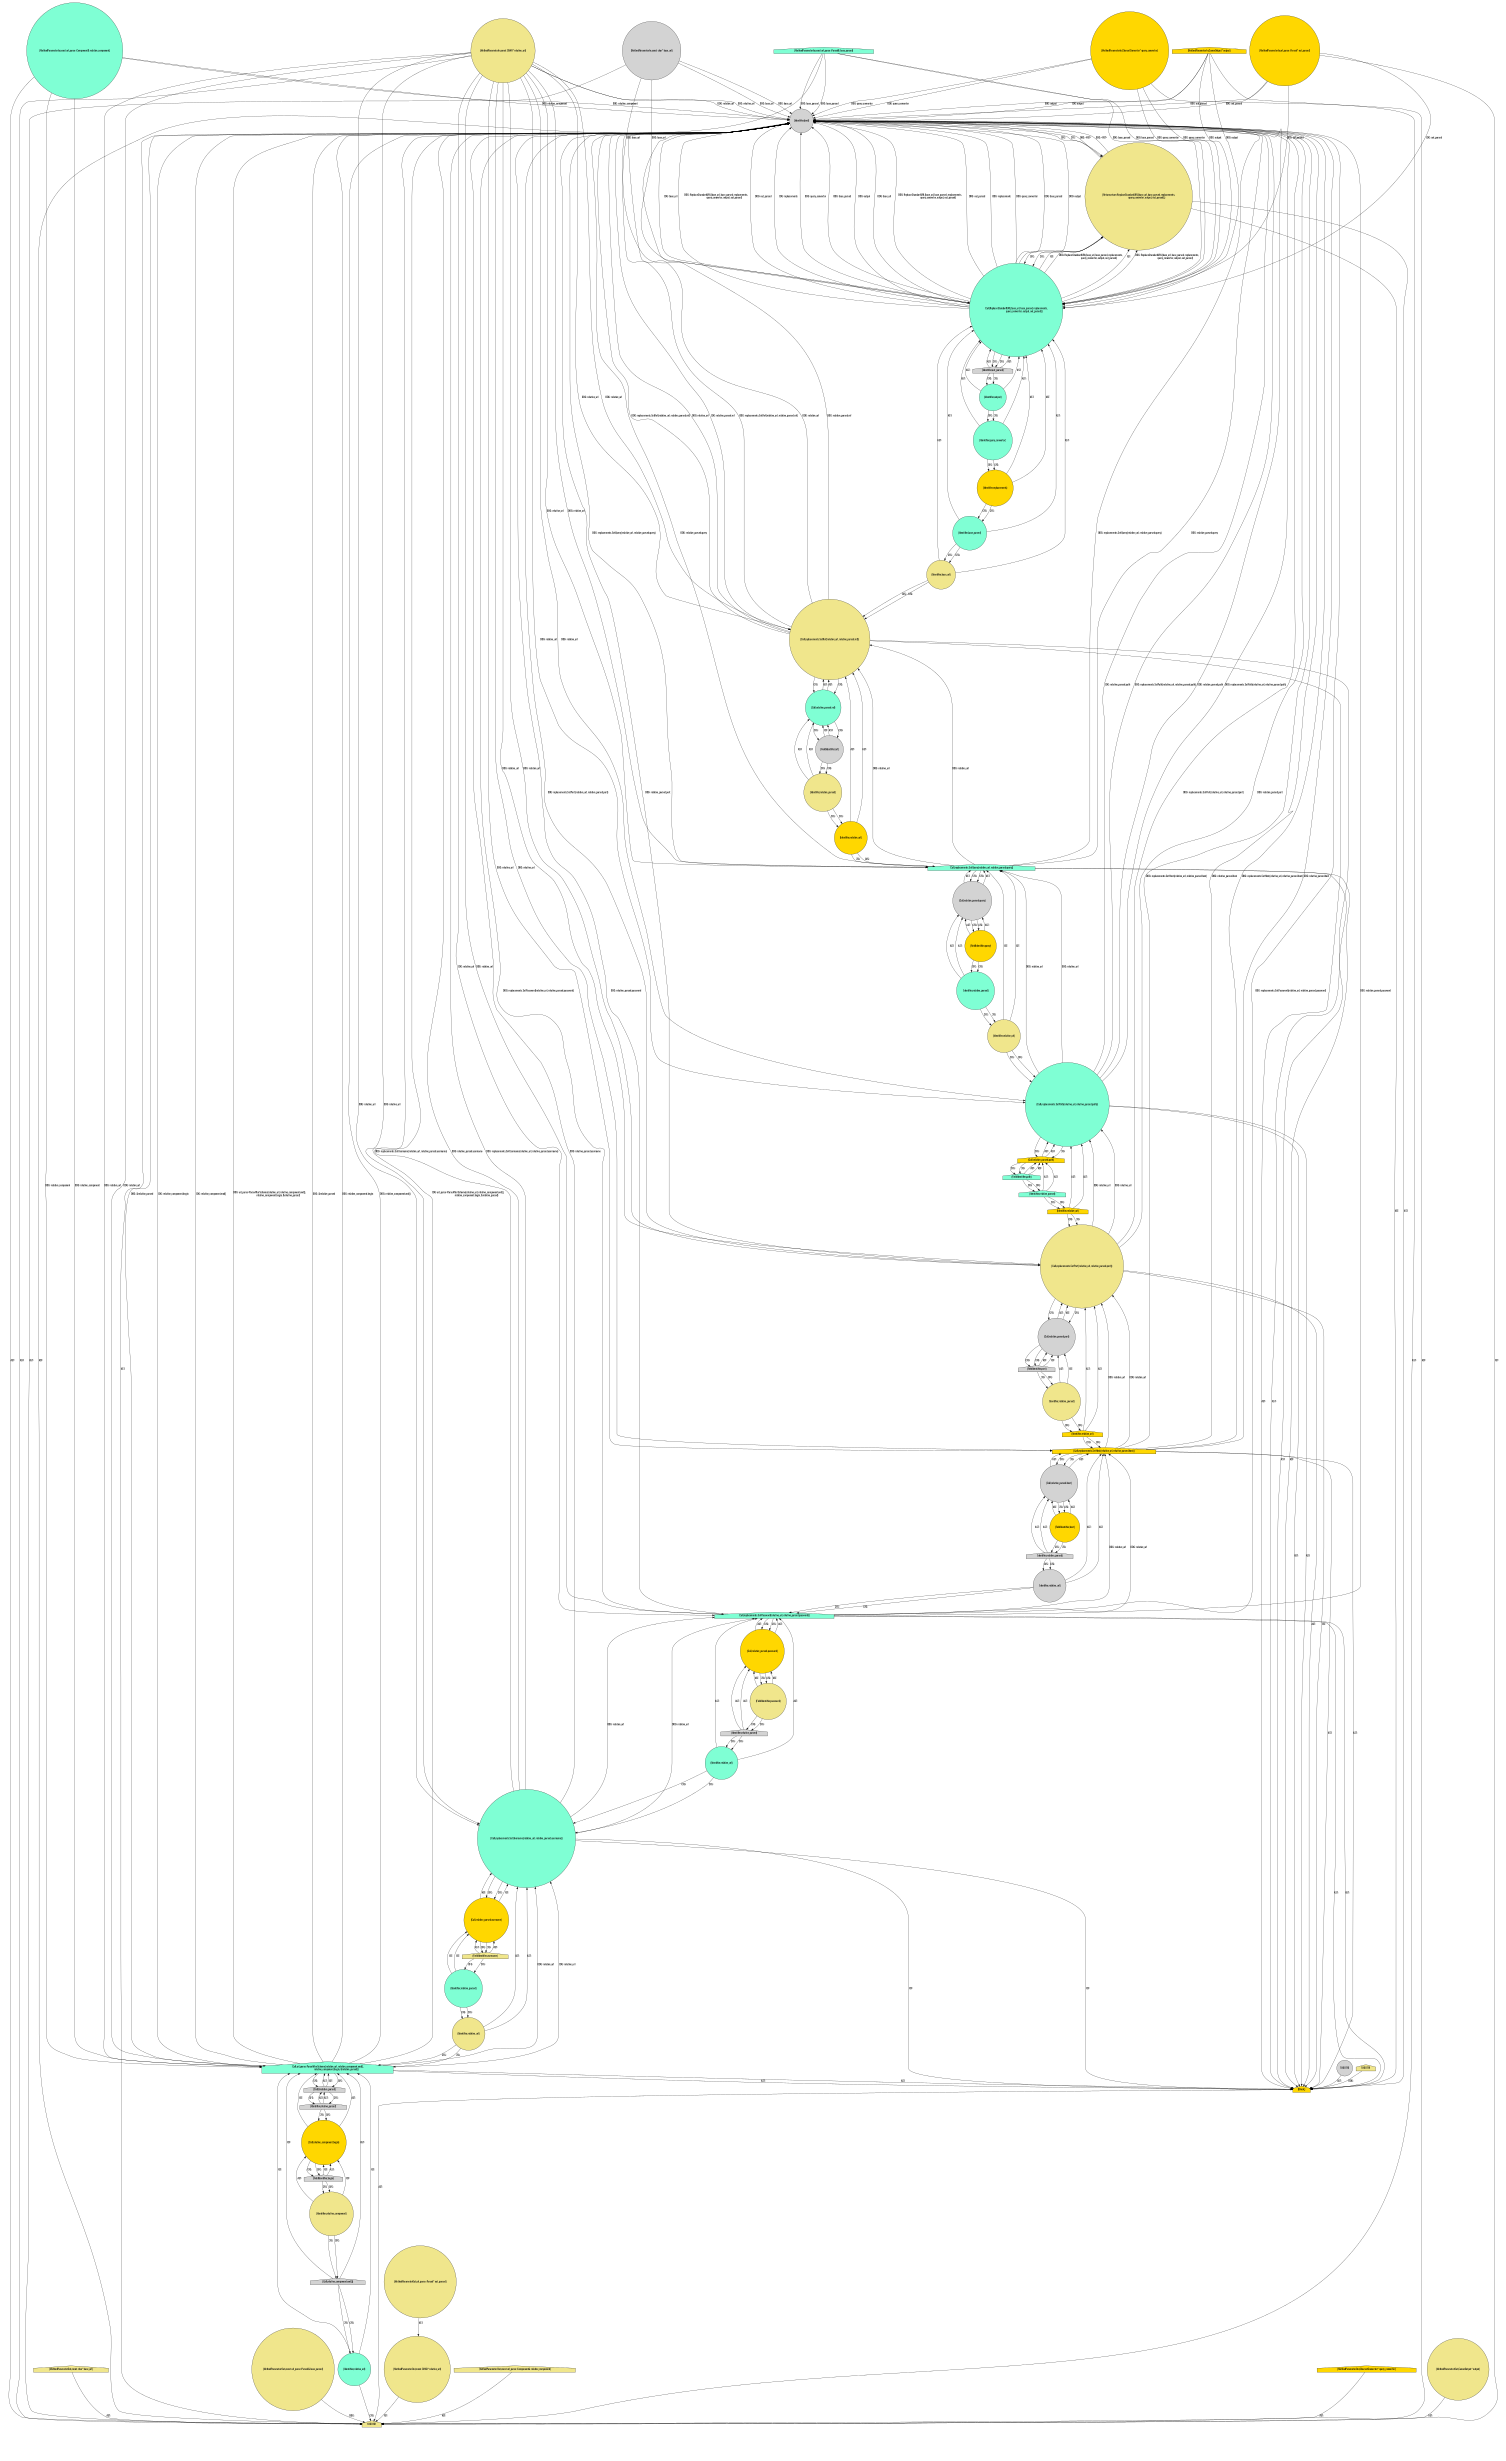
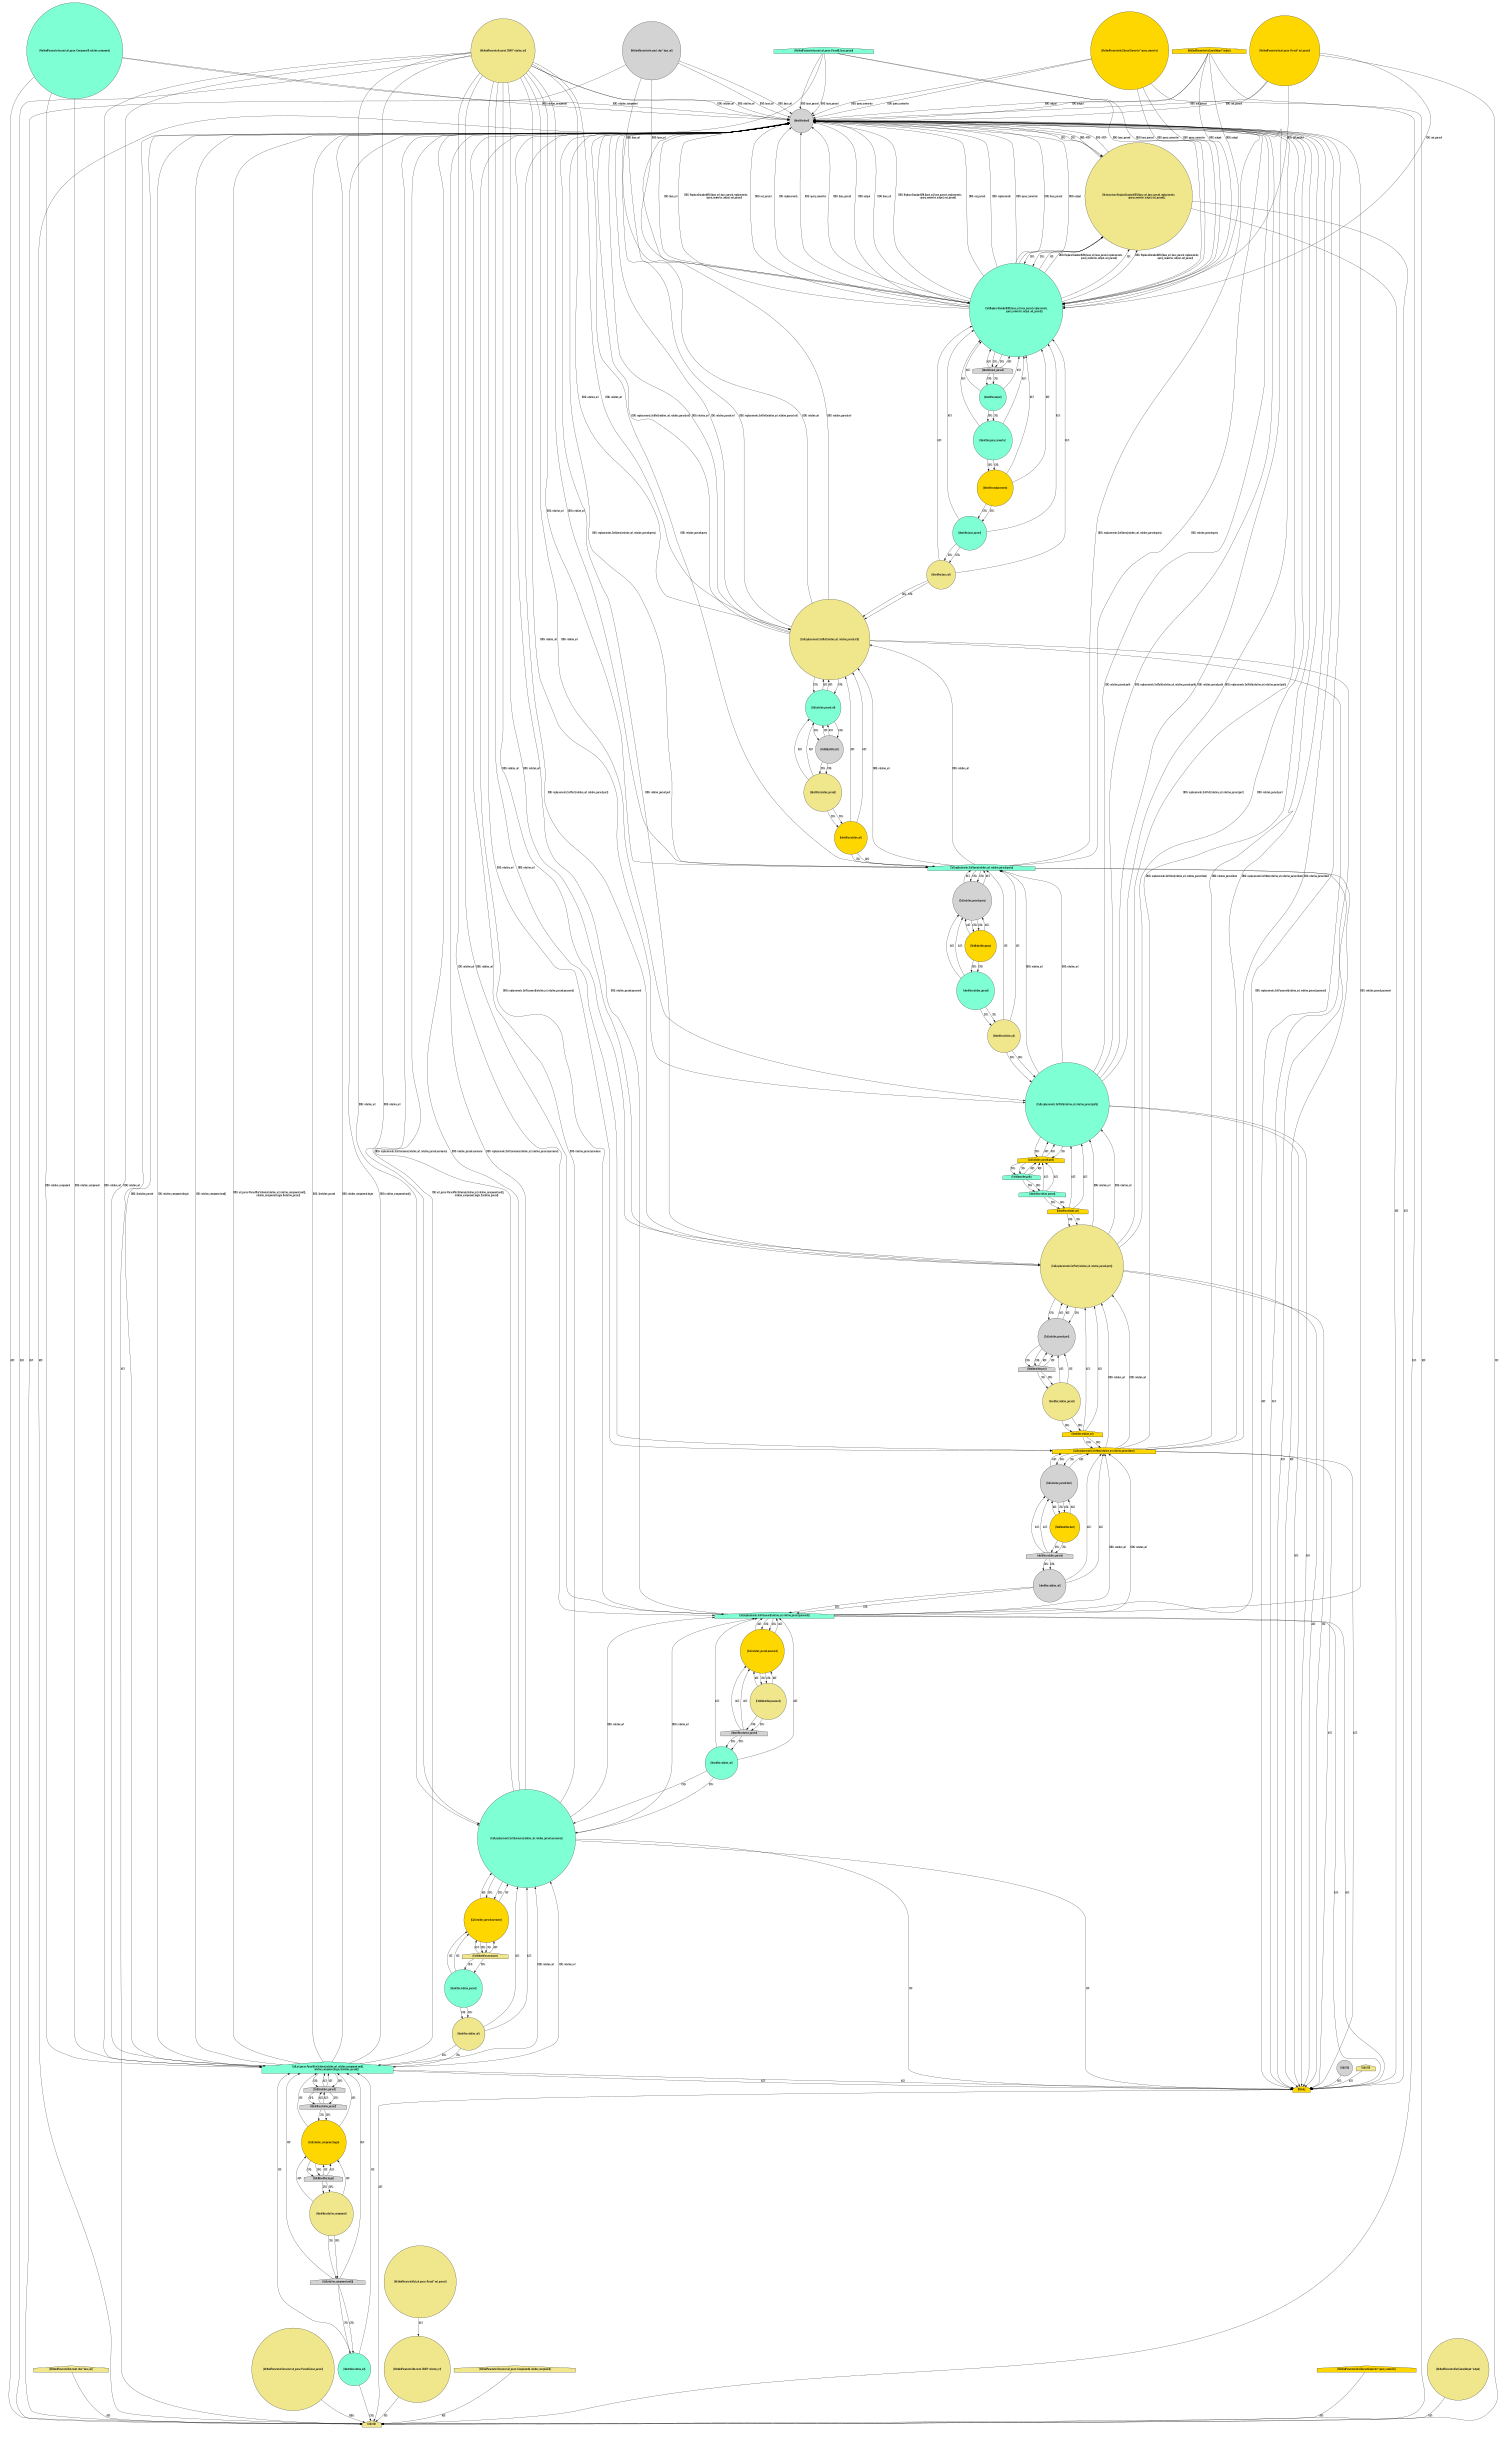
(1351, 2081) -> (1351, 2081)
(417, 2369) -> (417, 2369)
